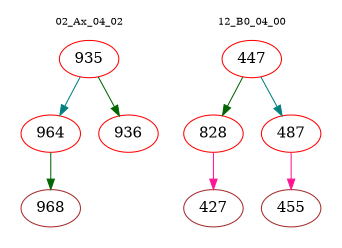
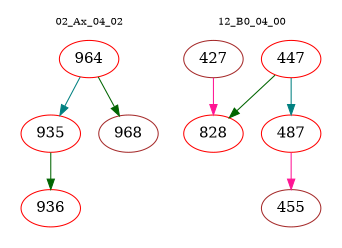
(73, 92) -> (73, 92)
(213, 166) -> (213, 91)
